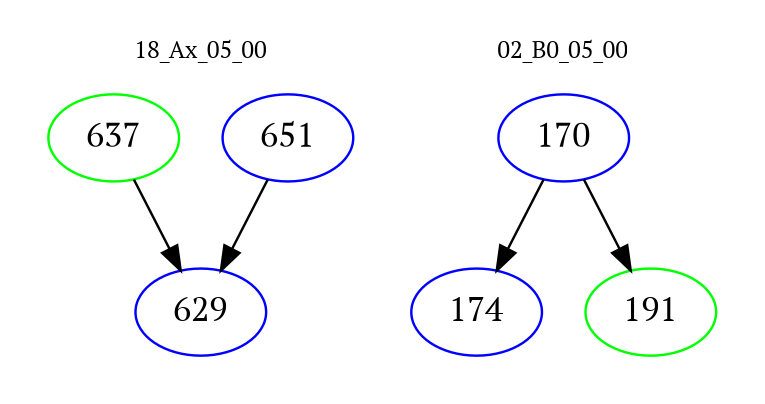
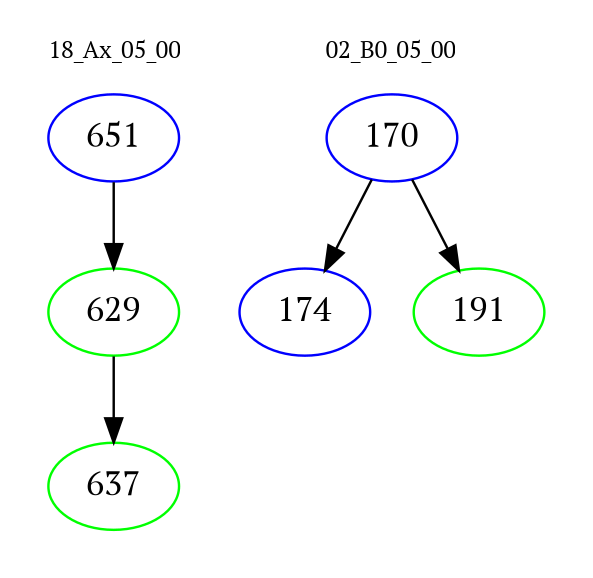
(152, 214) -> (114, 387)
(201, 312) -> (114, 312)
